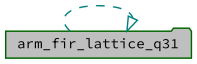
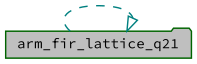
(99, 45) -> (99, 45)
